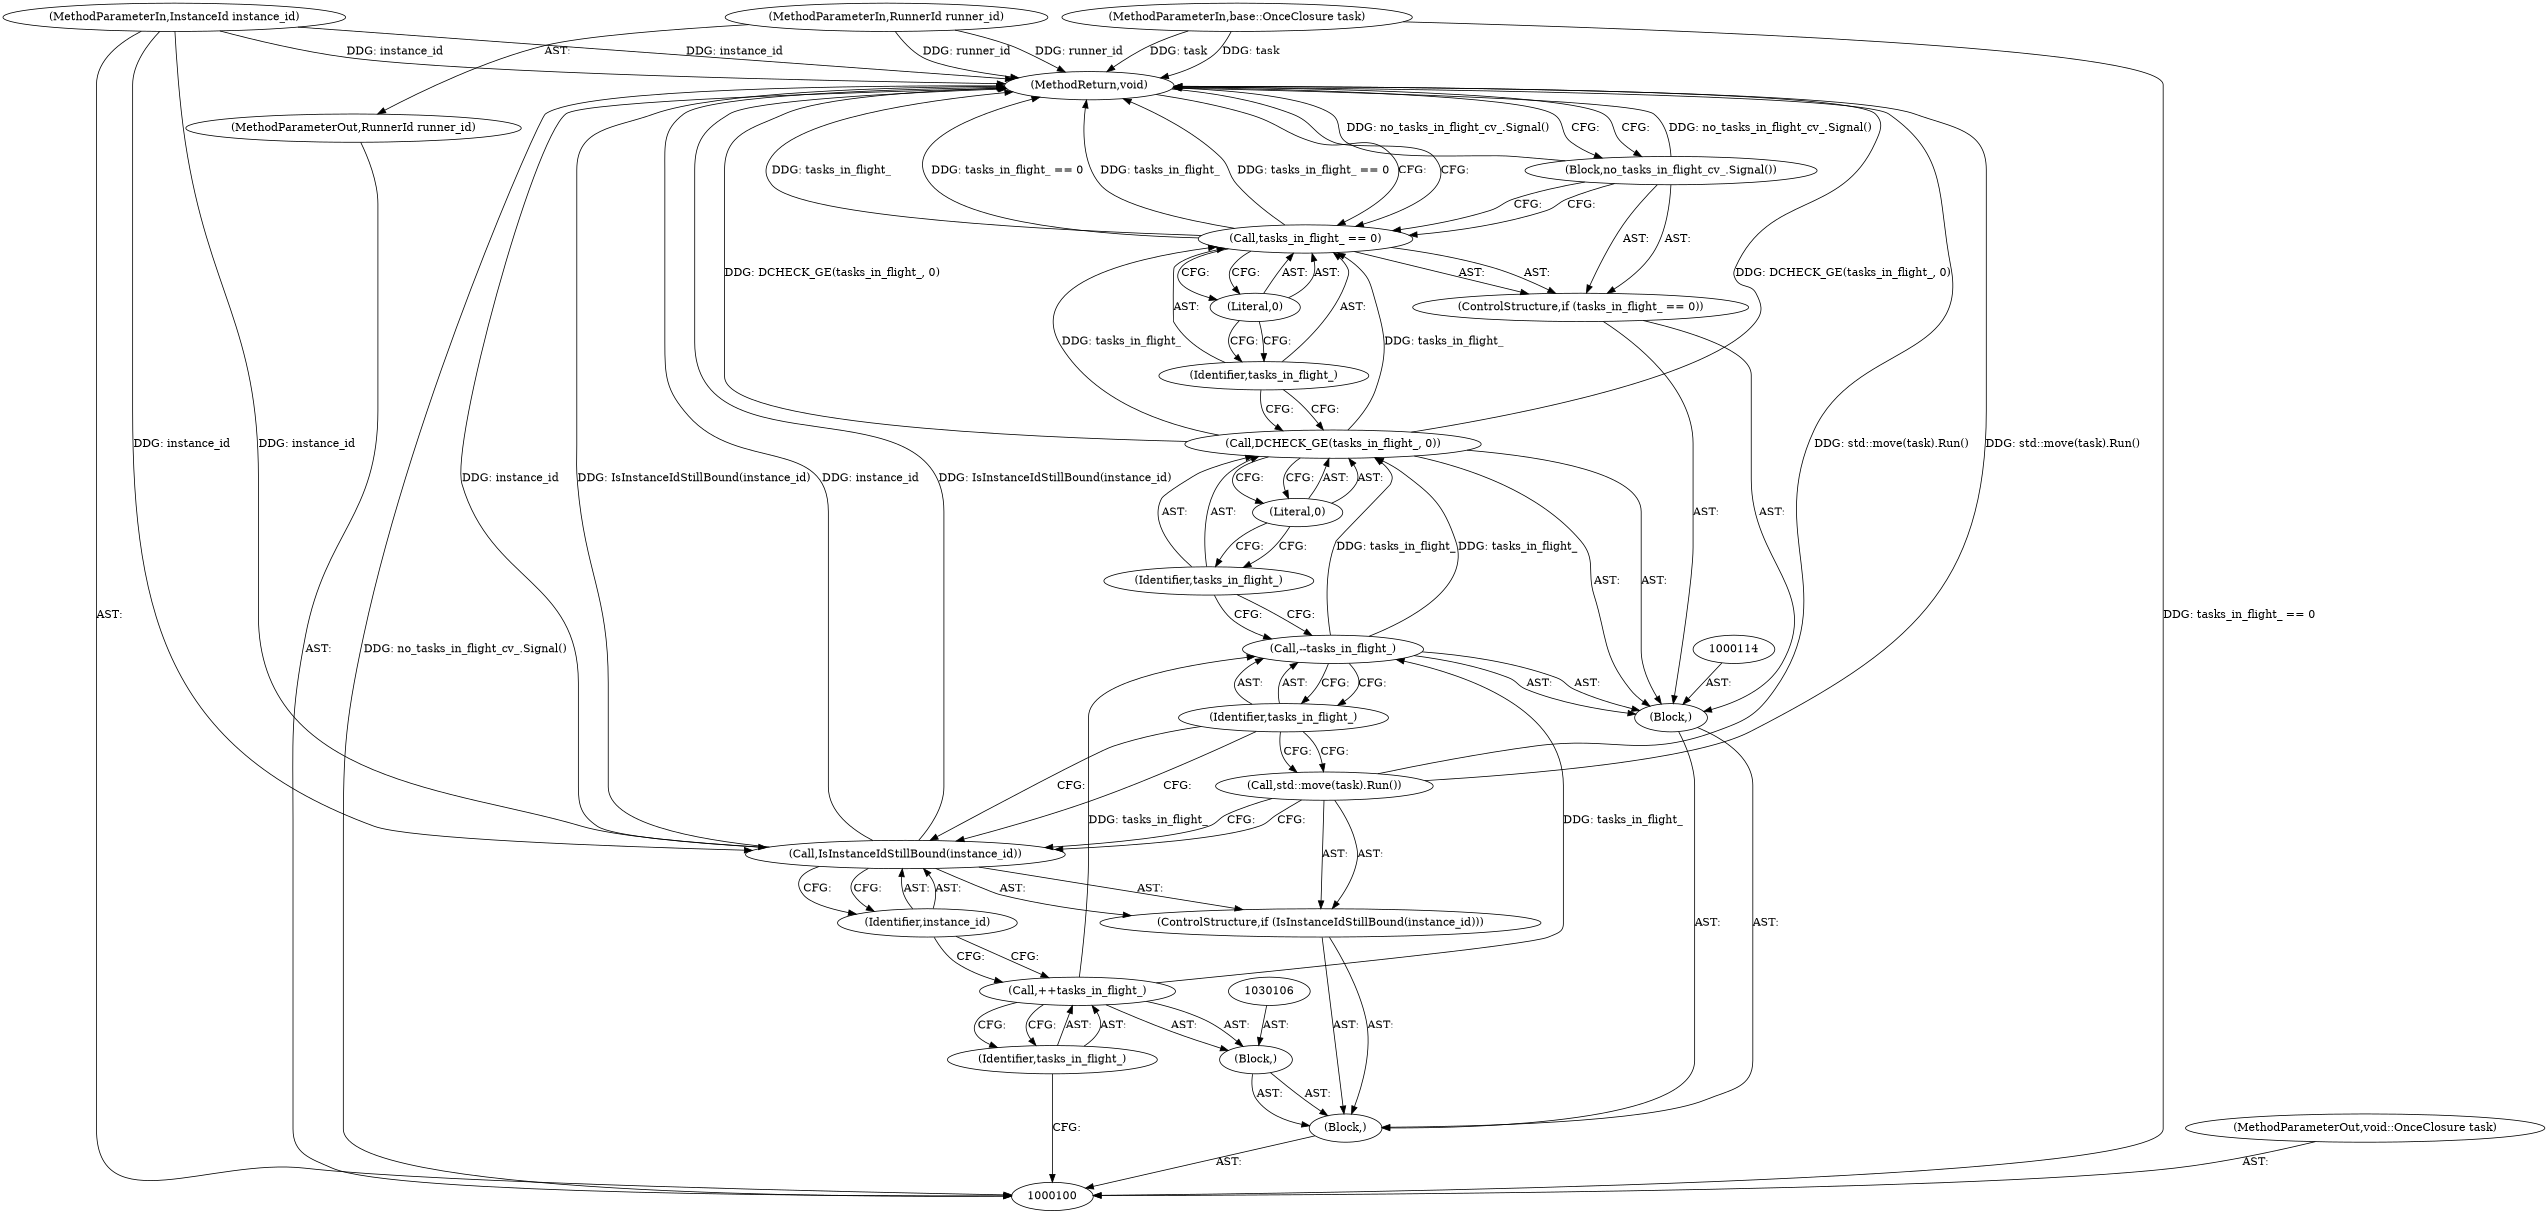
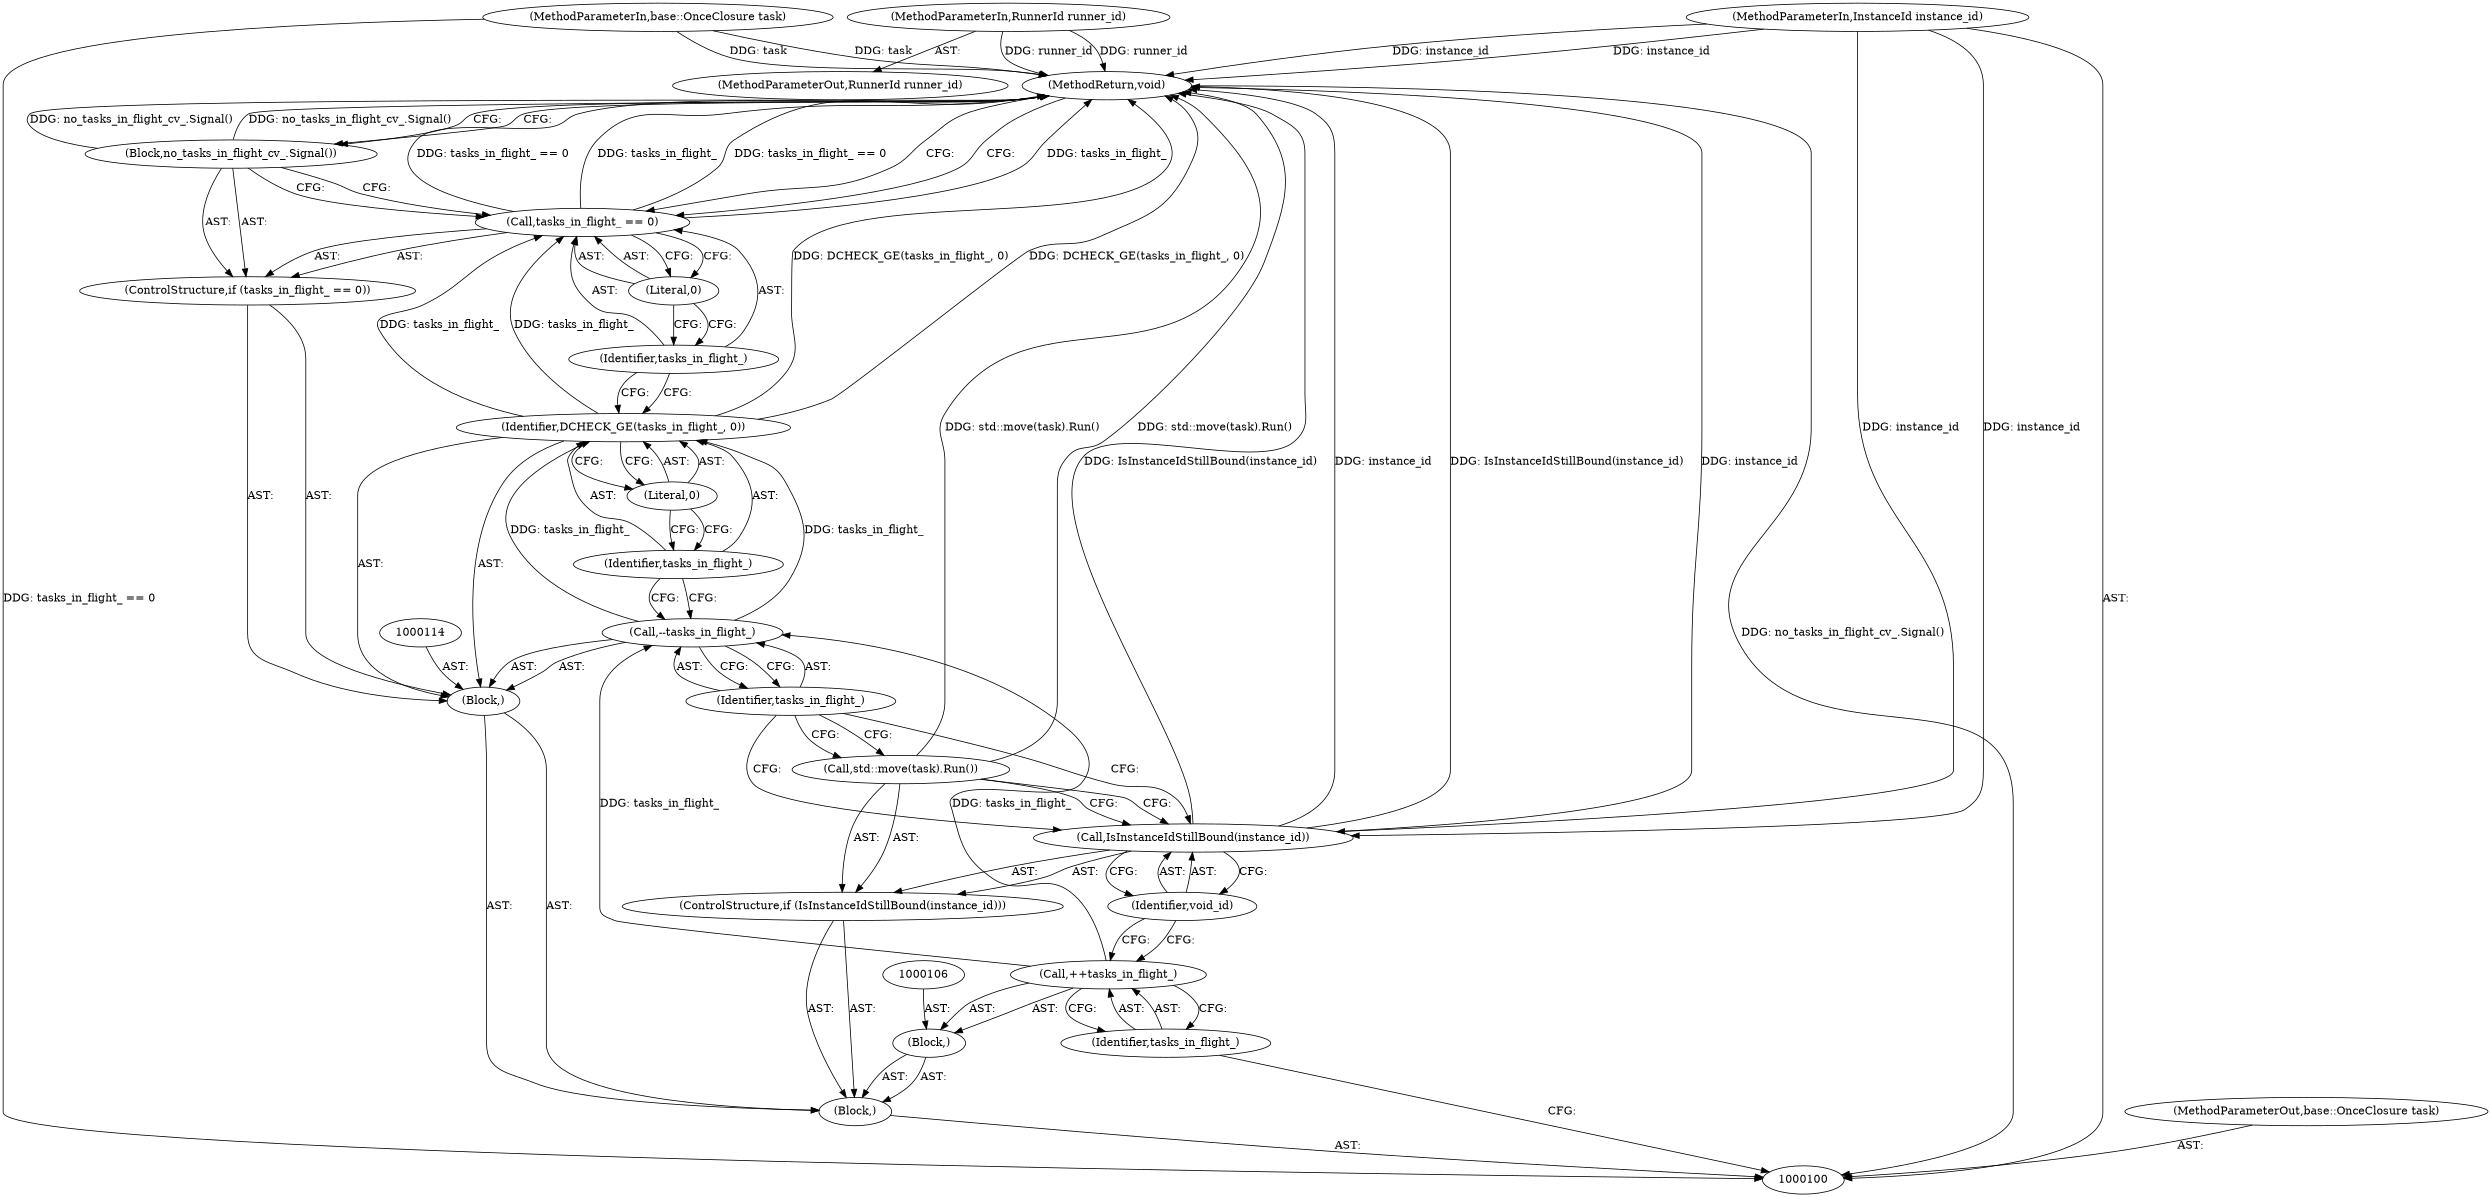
(1333, 444) -> (623, 428)
(927, 923) -> (1182, 906)
(1269, 991) -> (924, 975)
(293, 993) -> none
(2365, 1128) -> (2306, 1112)
